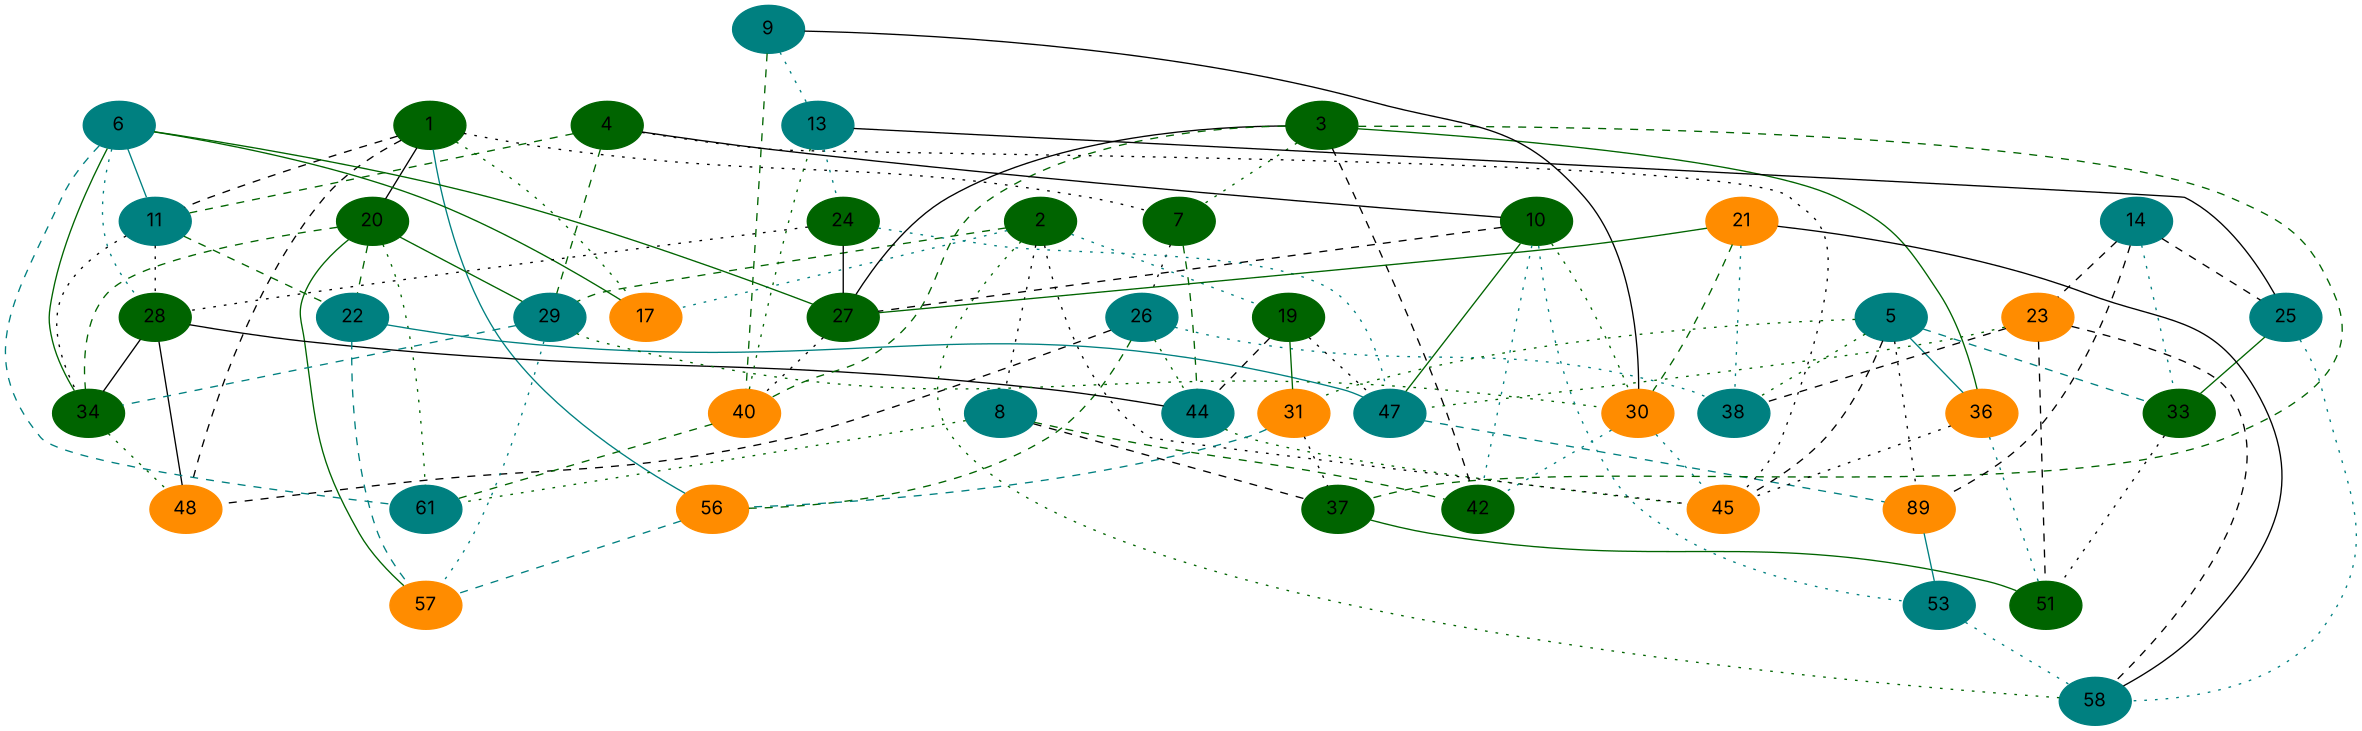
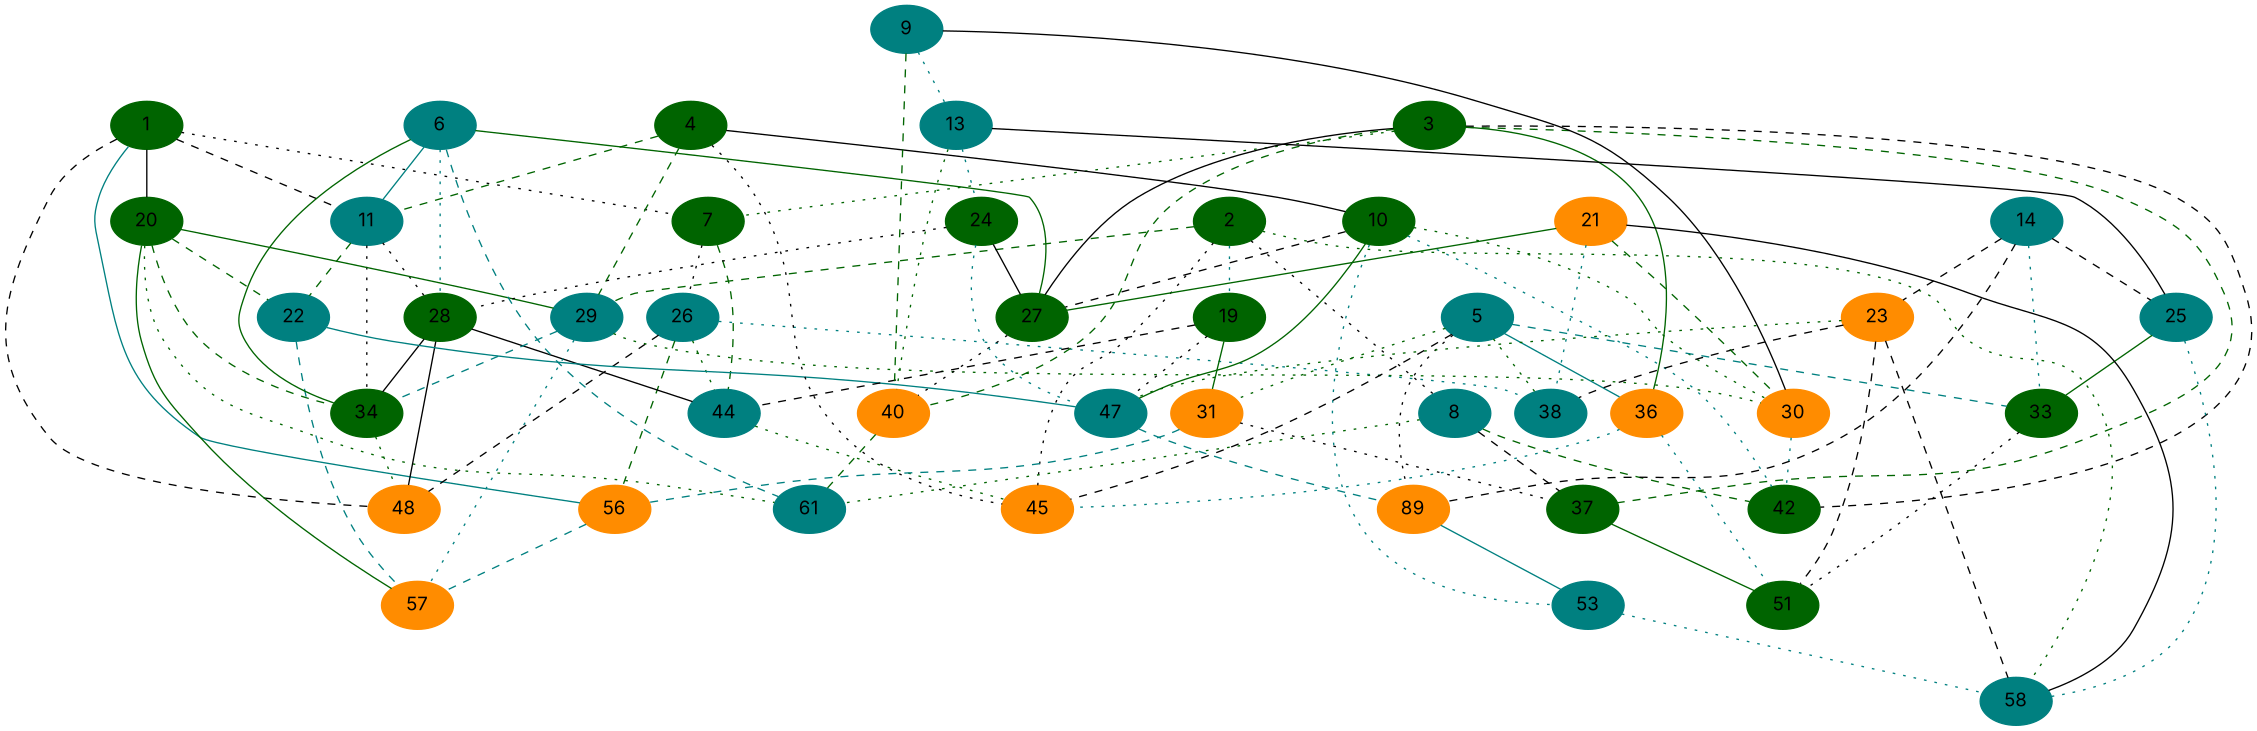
(646, 317) -> none
(1676, 456) -> none
(1852, 461) -> (1363, 485)
